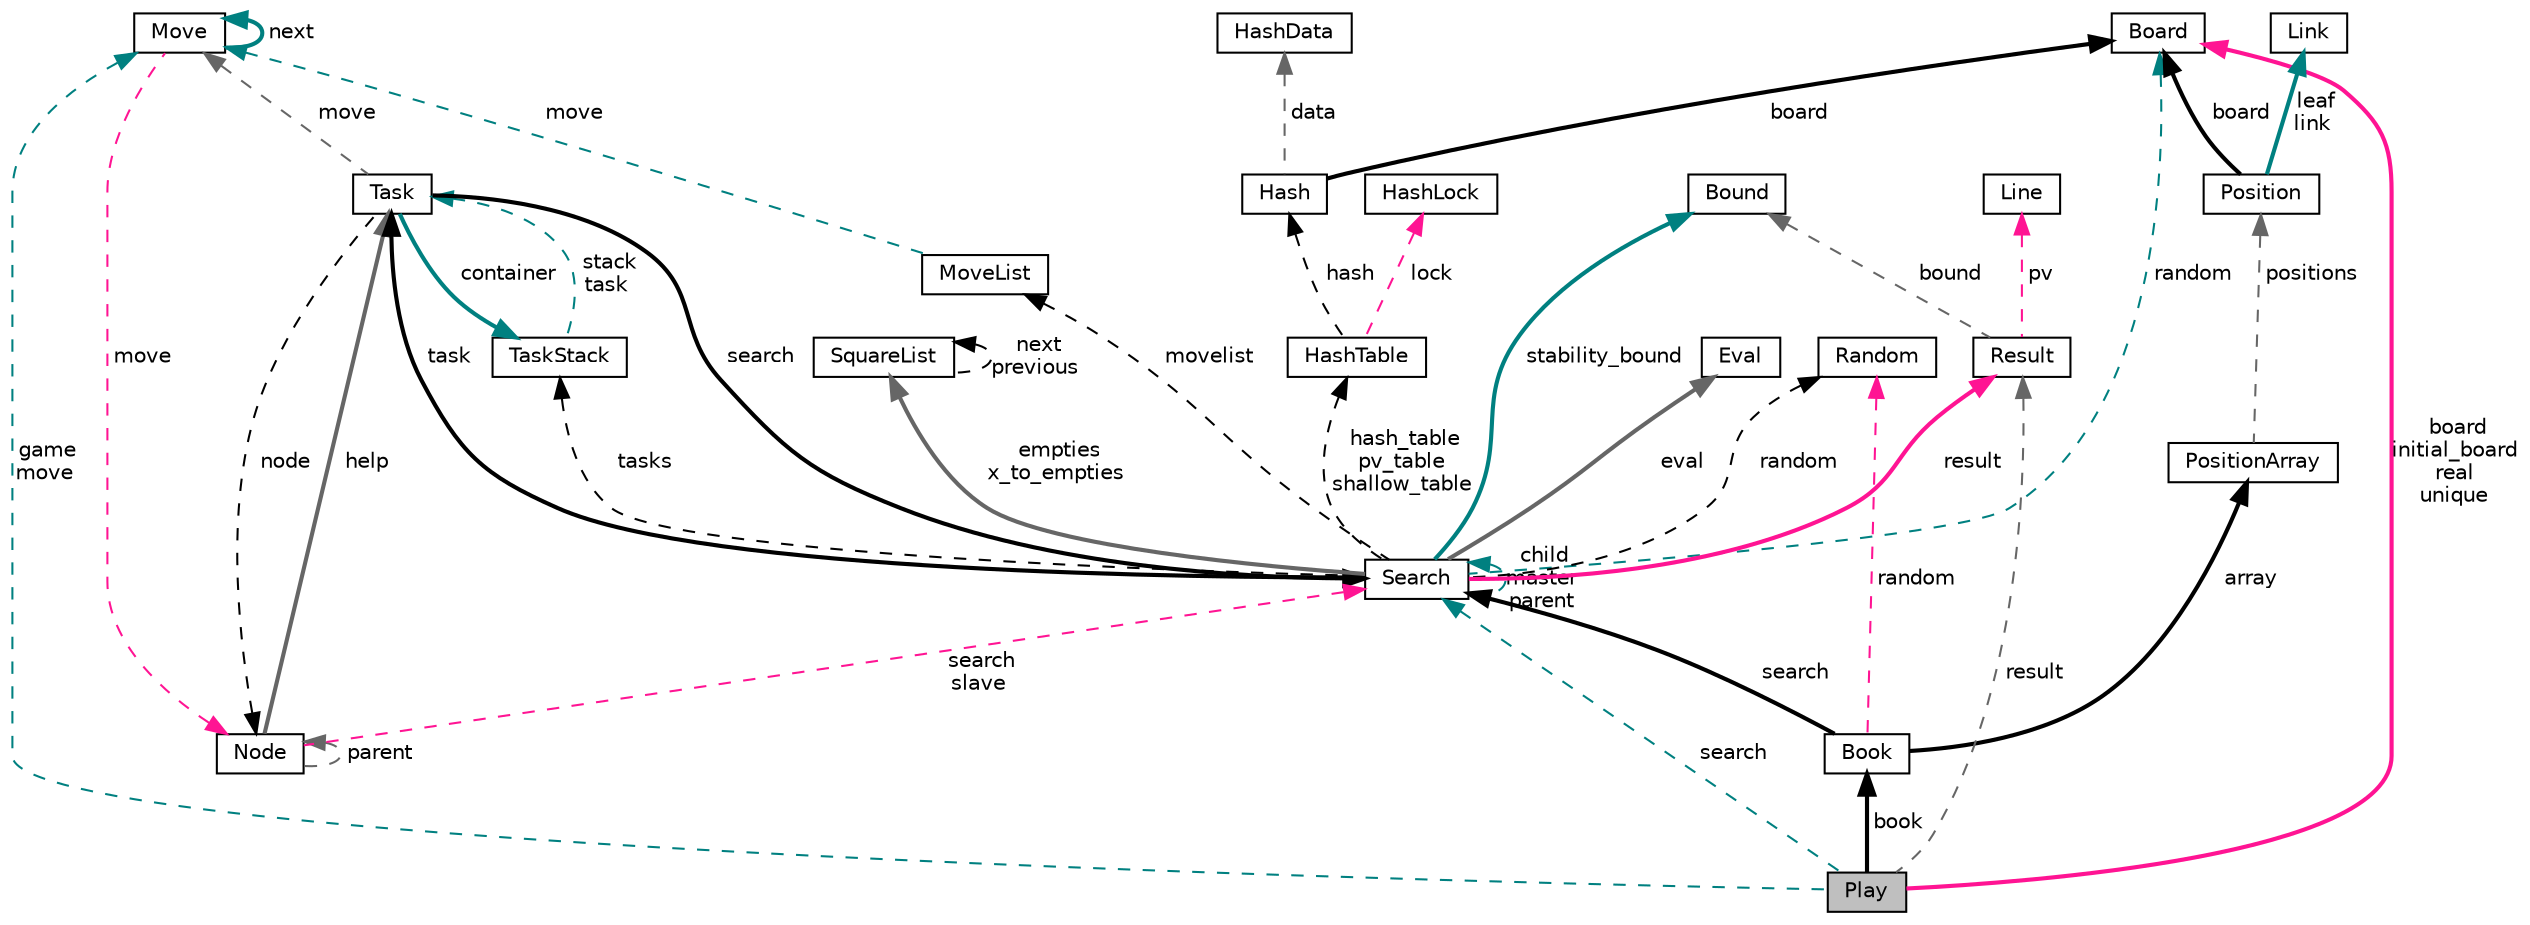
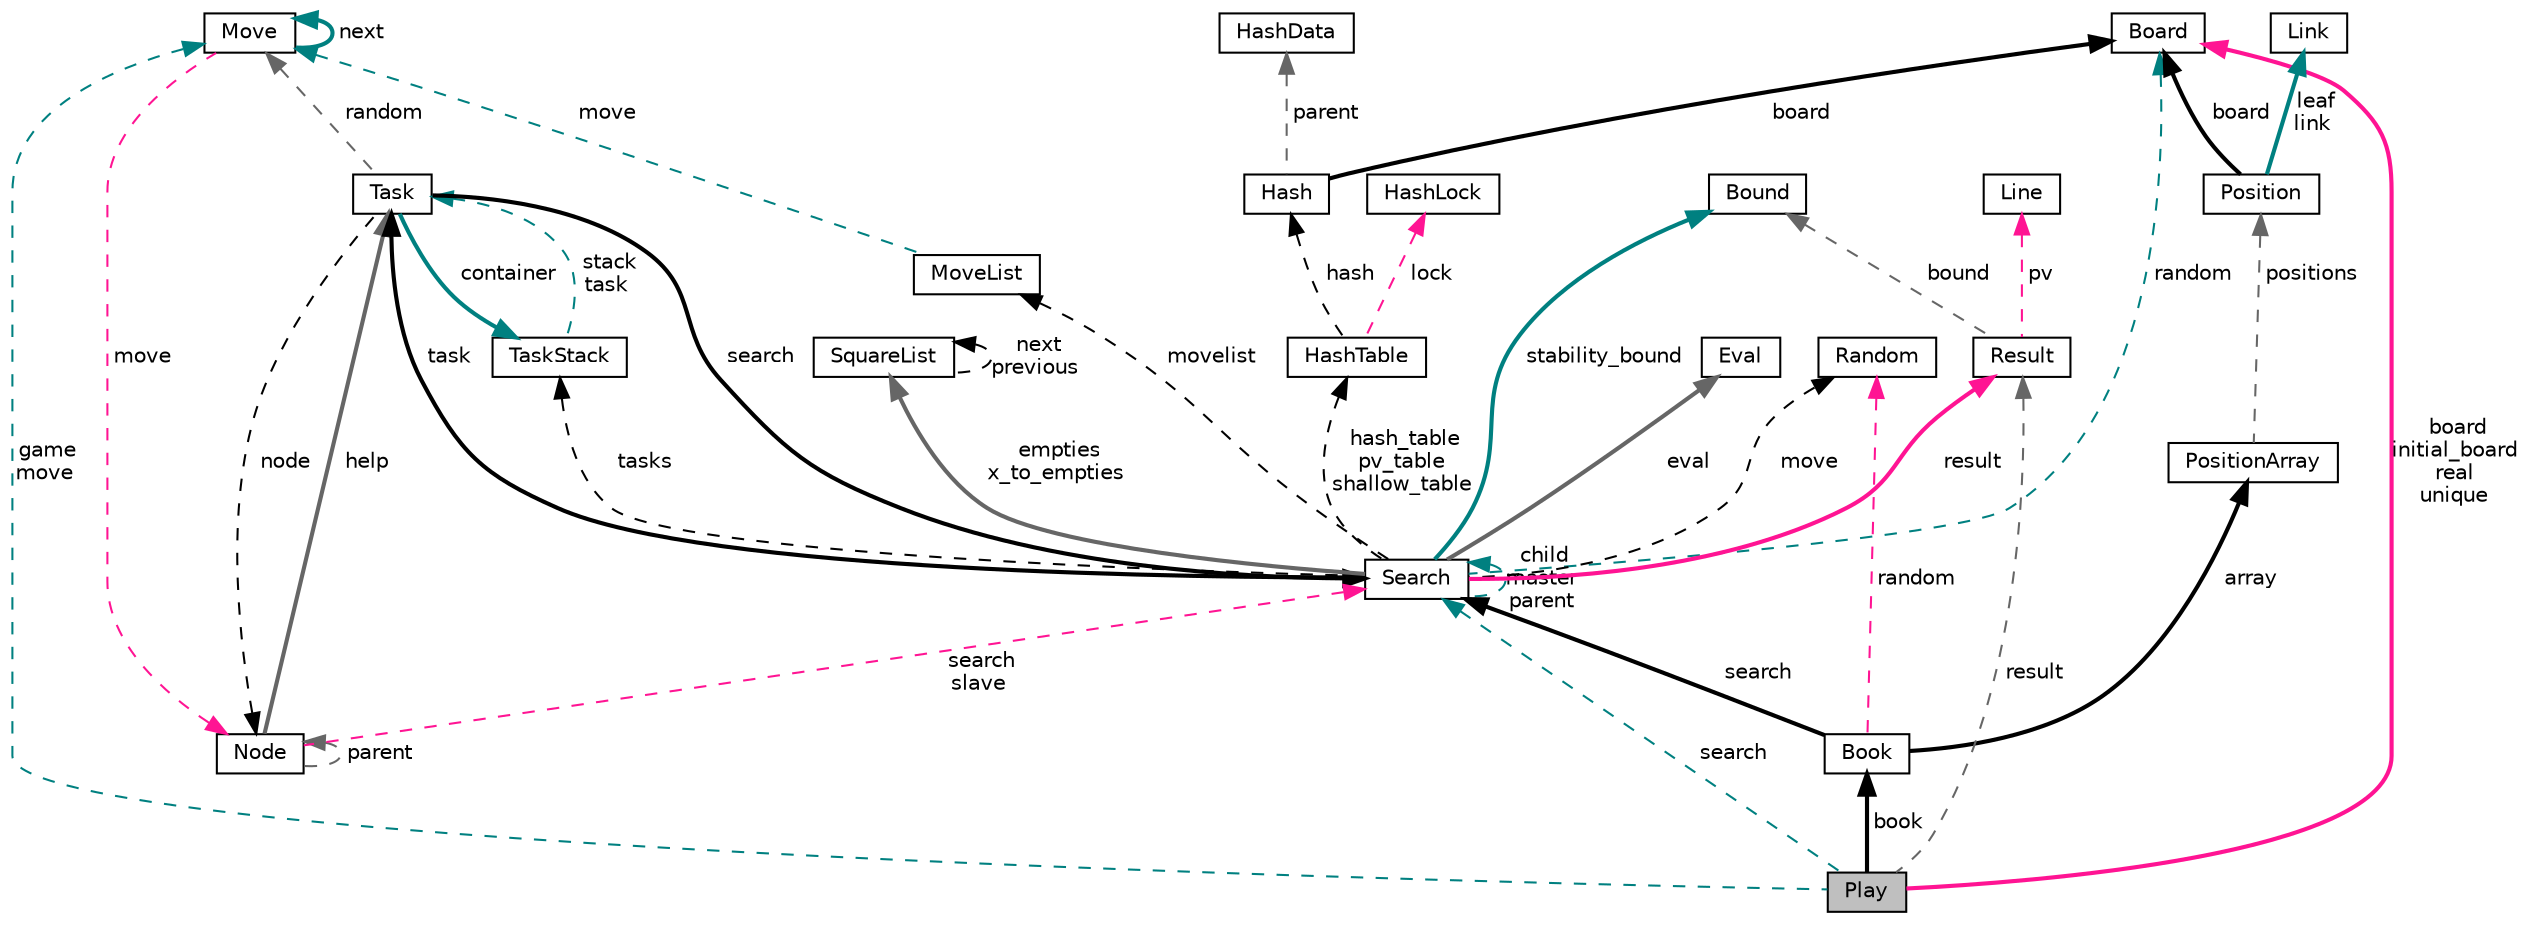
(344, 114) -> (381, 114)
(1310, 114) -> (1323, 114)
(1796, 463) -> (1806, 463)
